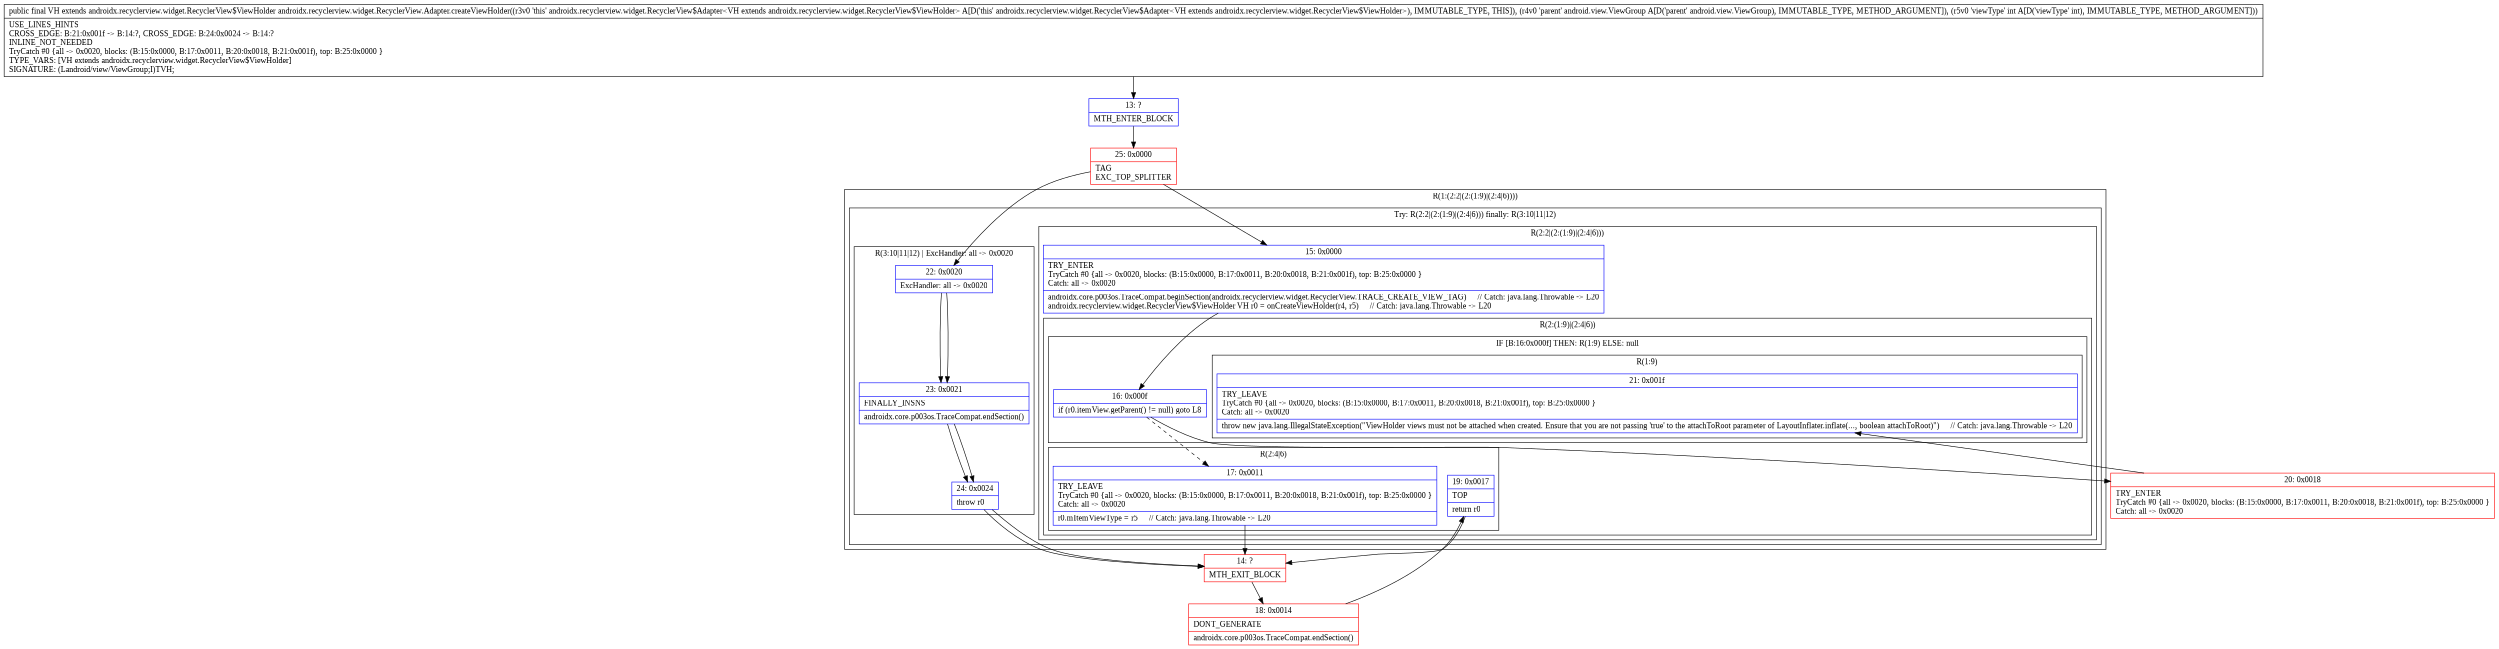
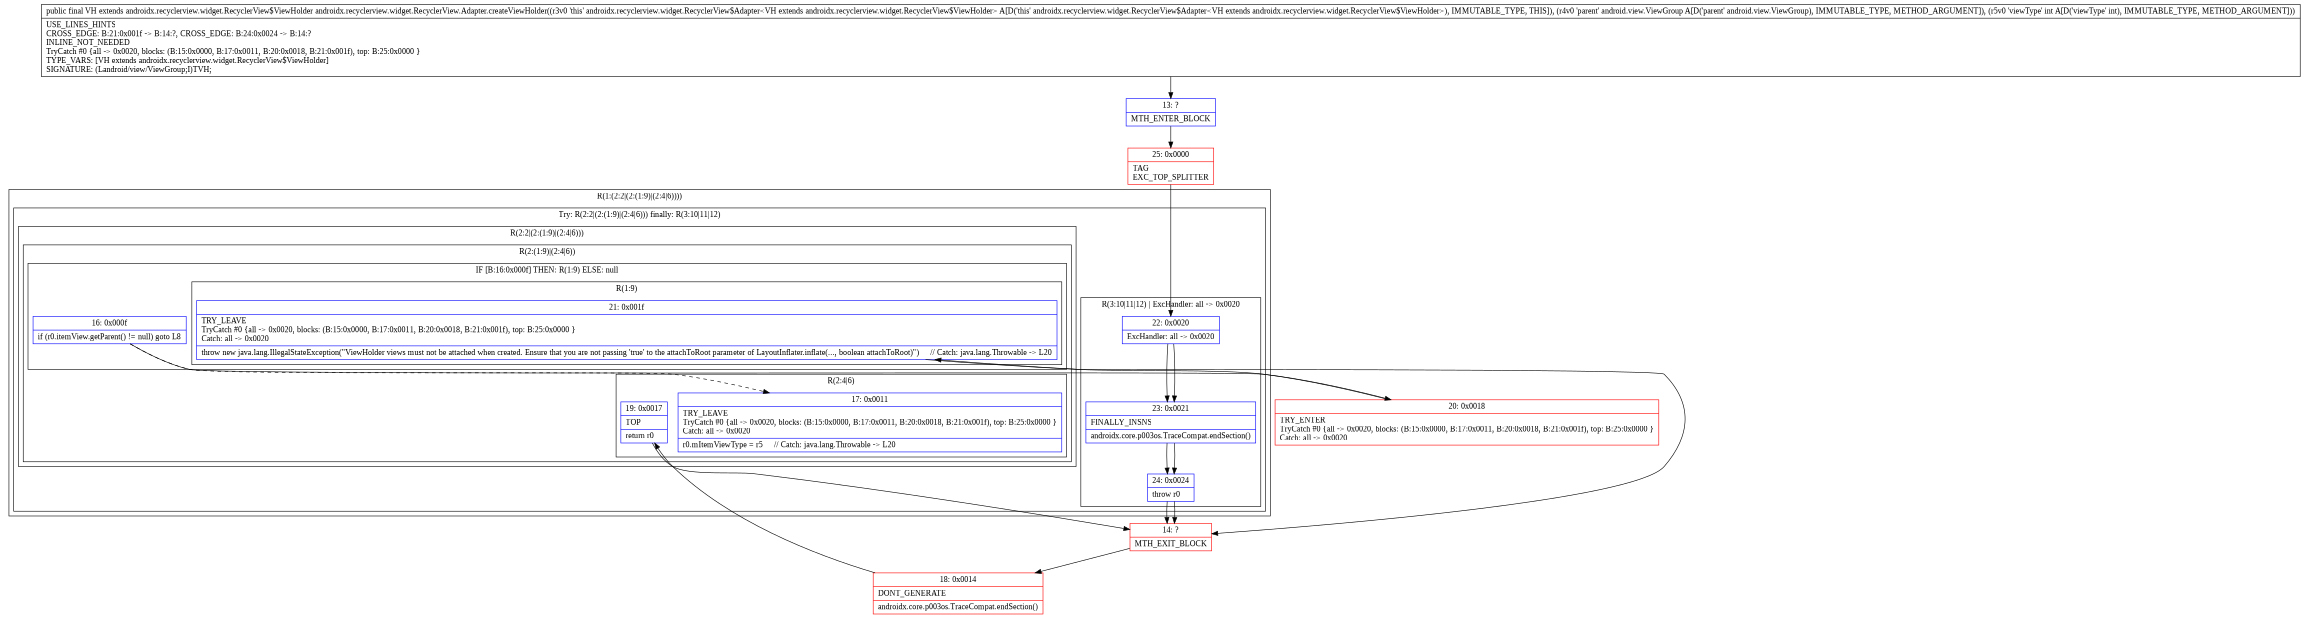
(1324, 279) -> none
(1245, 537) -> (1573, 371)
